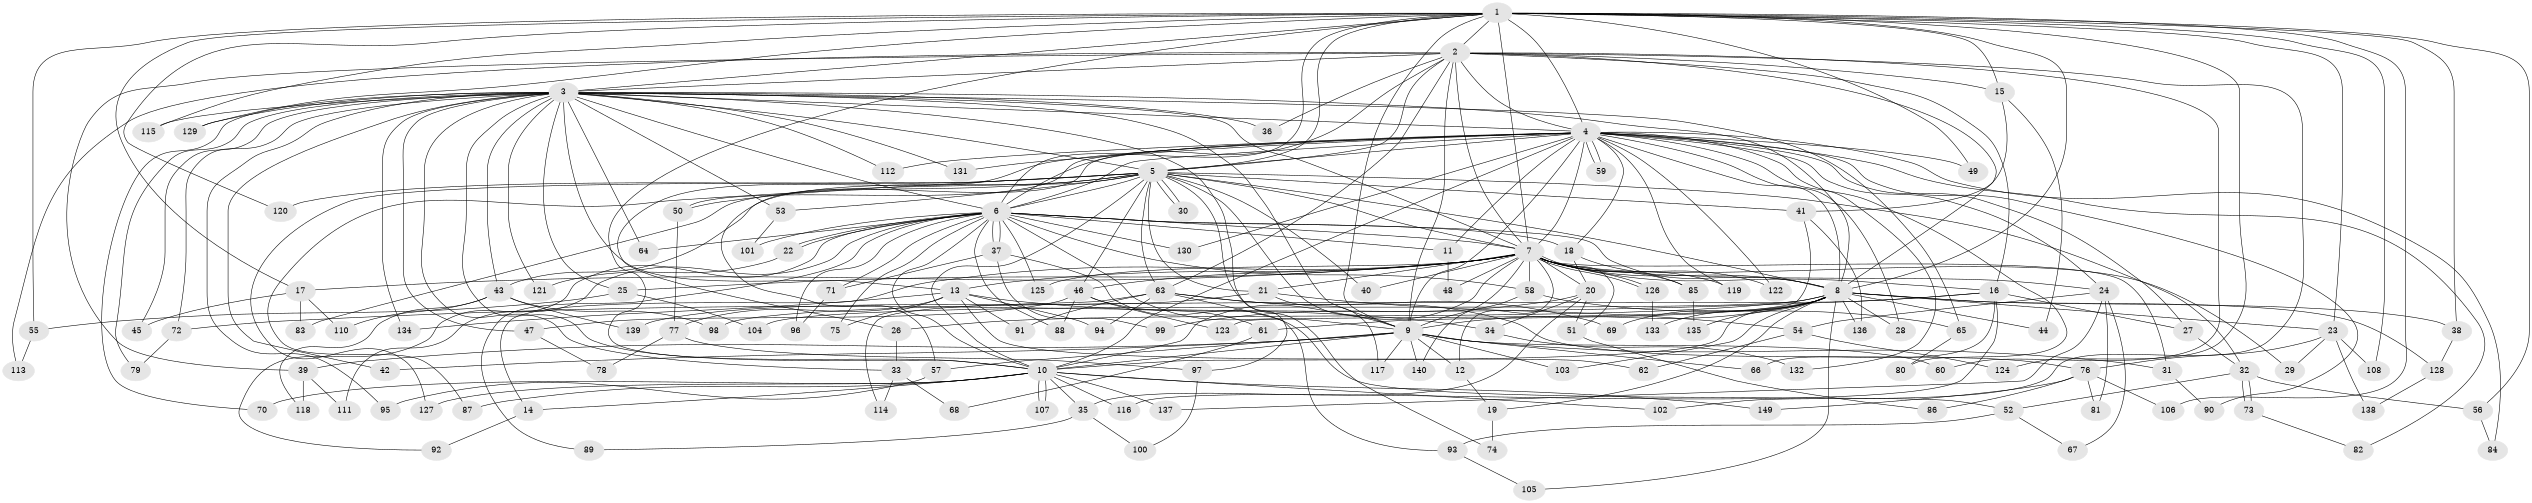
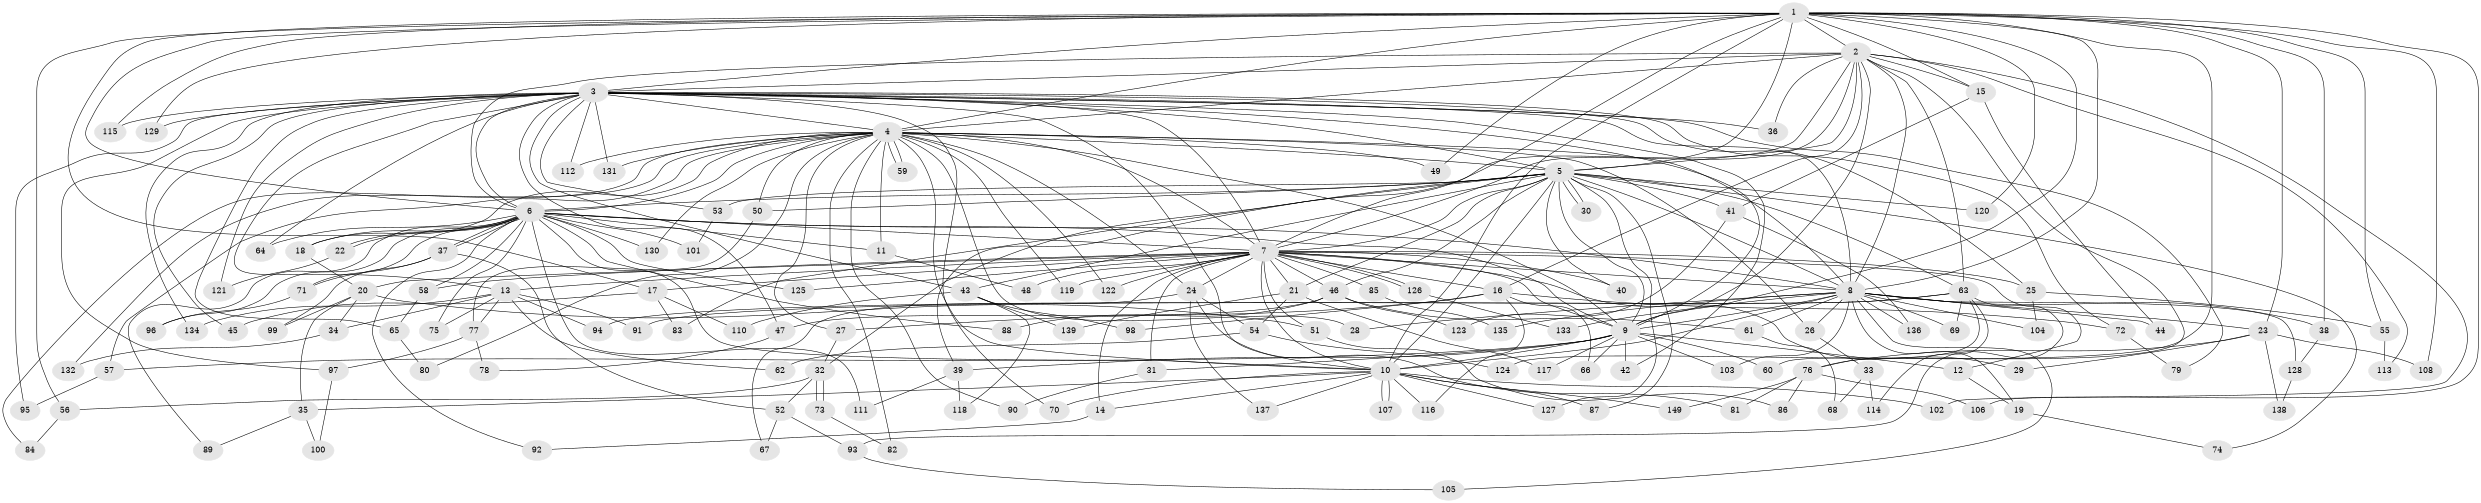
(1632, 271) -> none
(553, 323) -> none
(1419, 371) -> none
